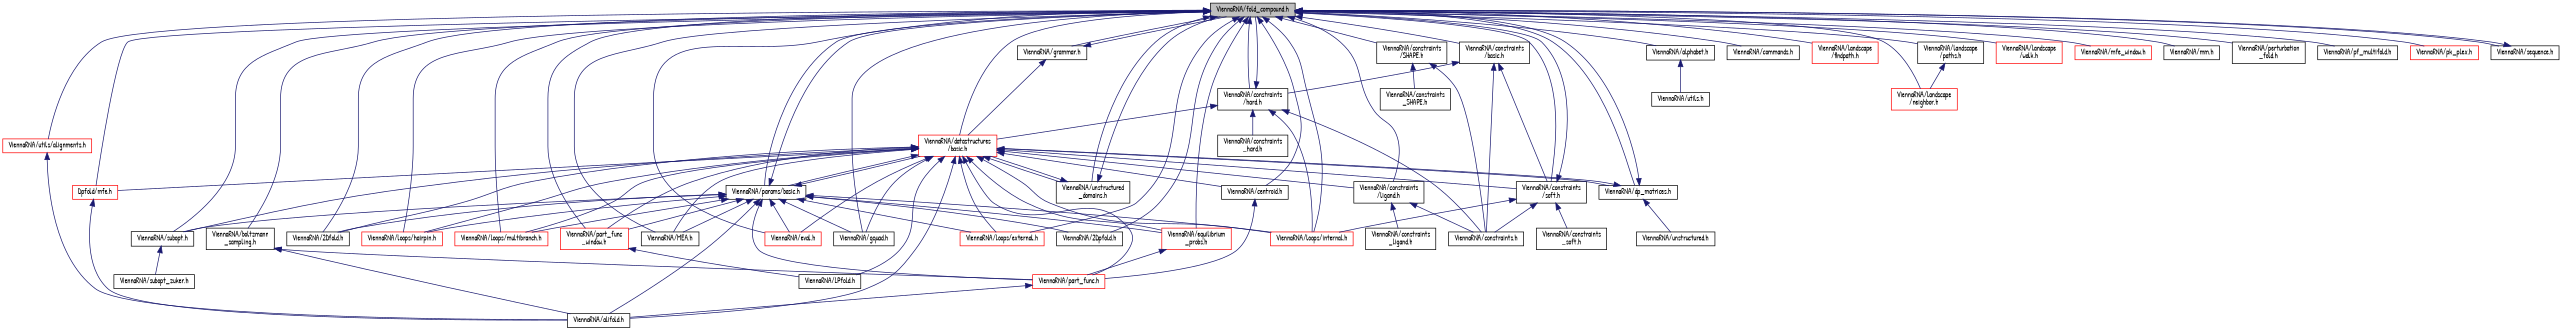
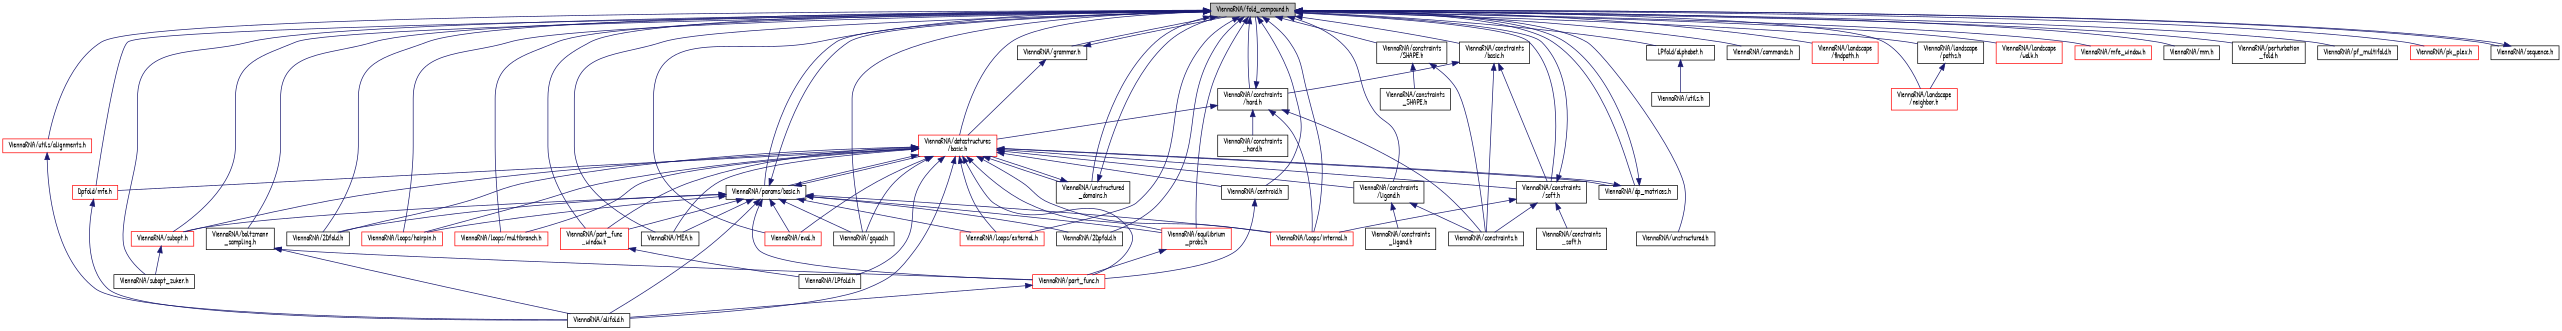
none -> (308, 34)
(1681, 53) -> (1681, 53)
(641, 213) -> none
(1659, 218) -> (1580, 39)
(162, 239) -> (162, 239)
